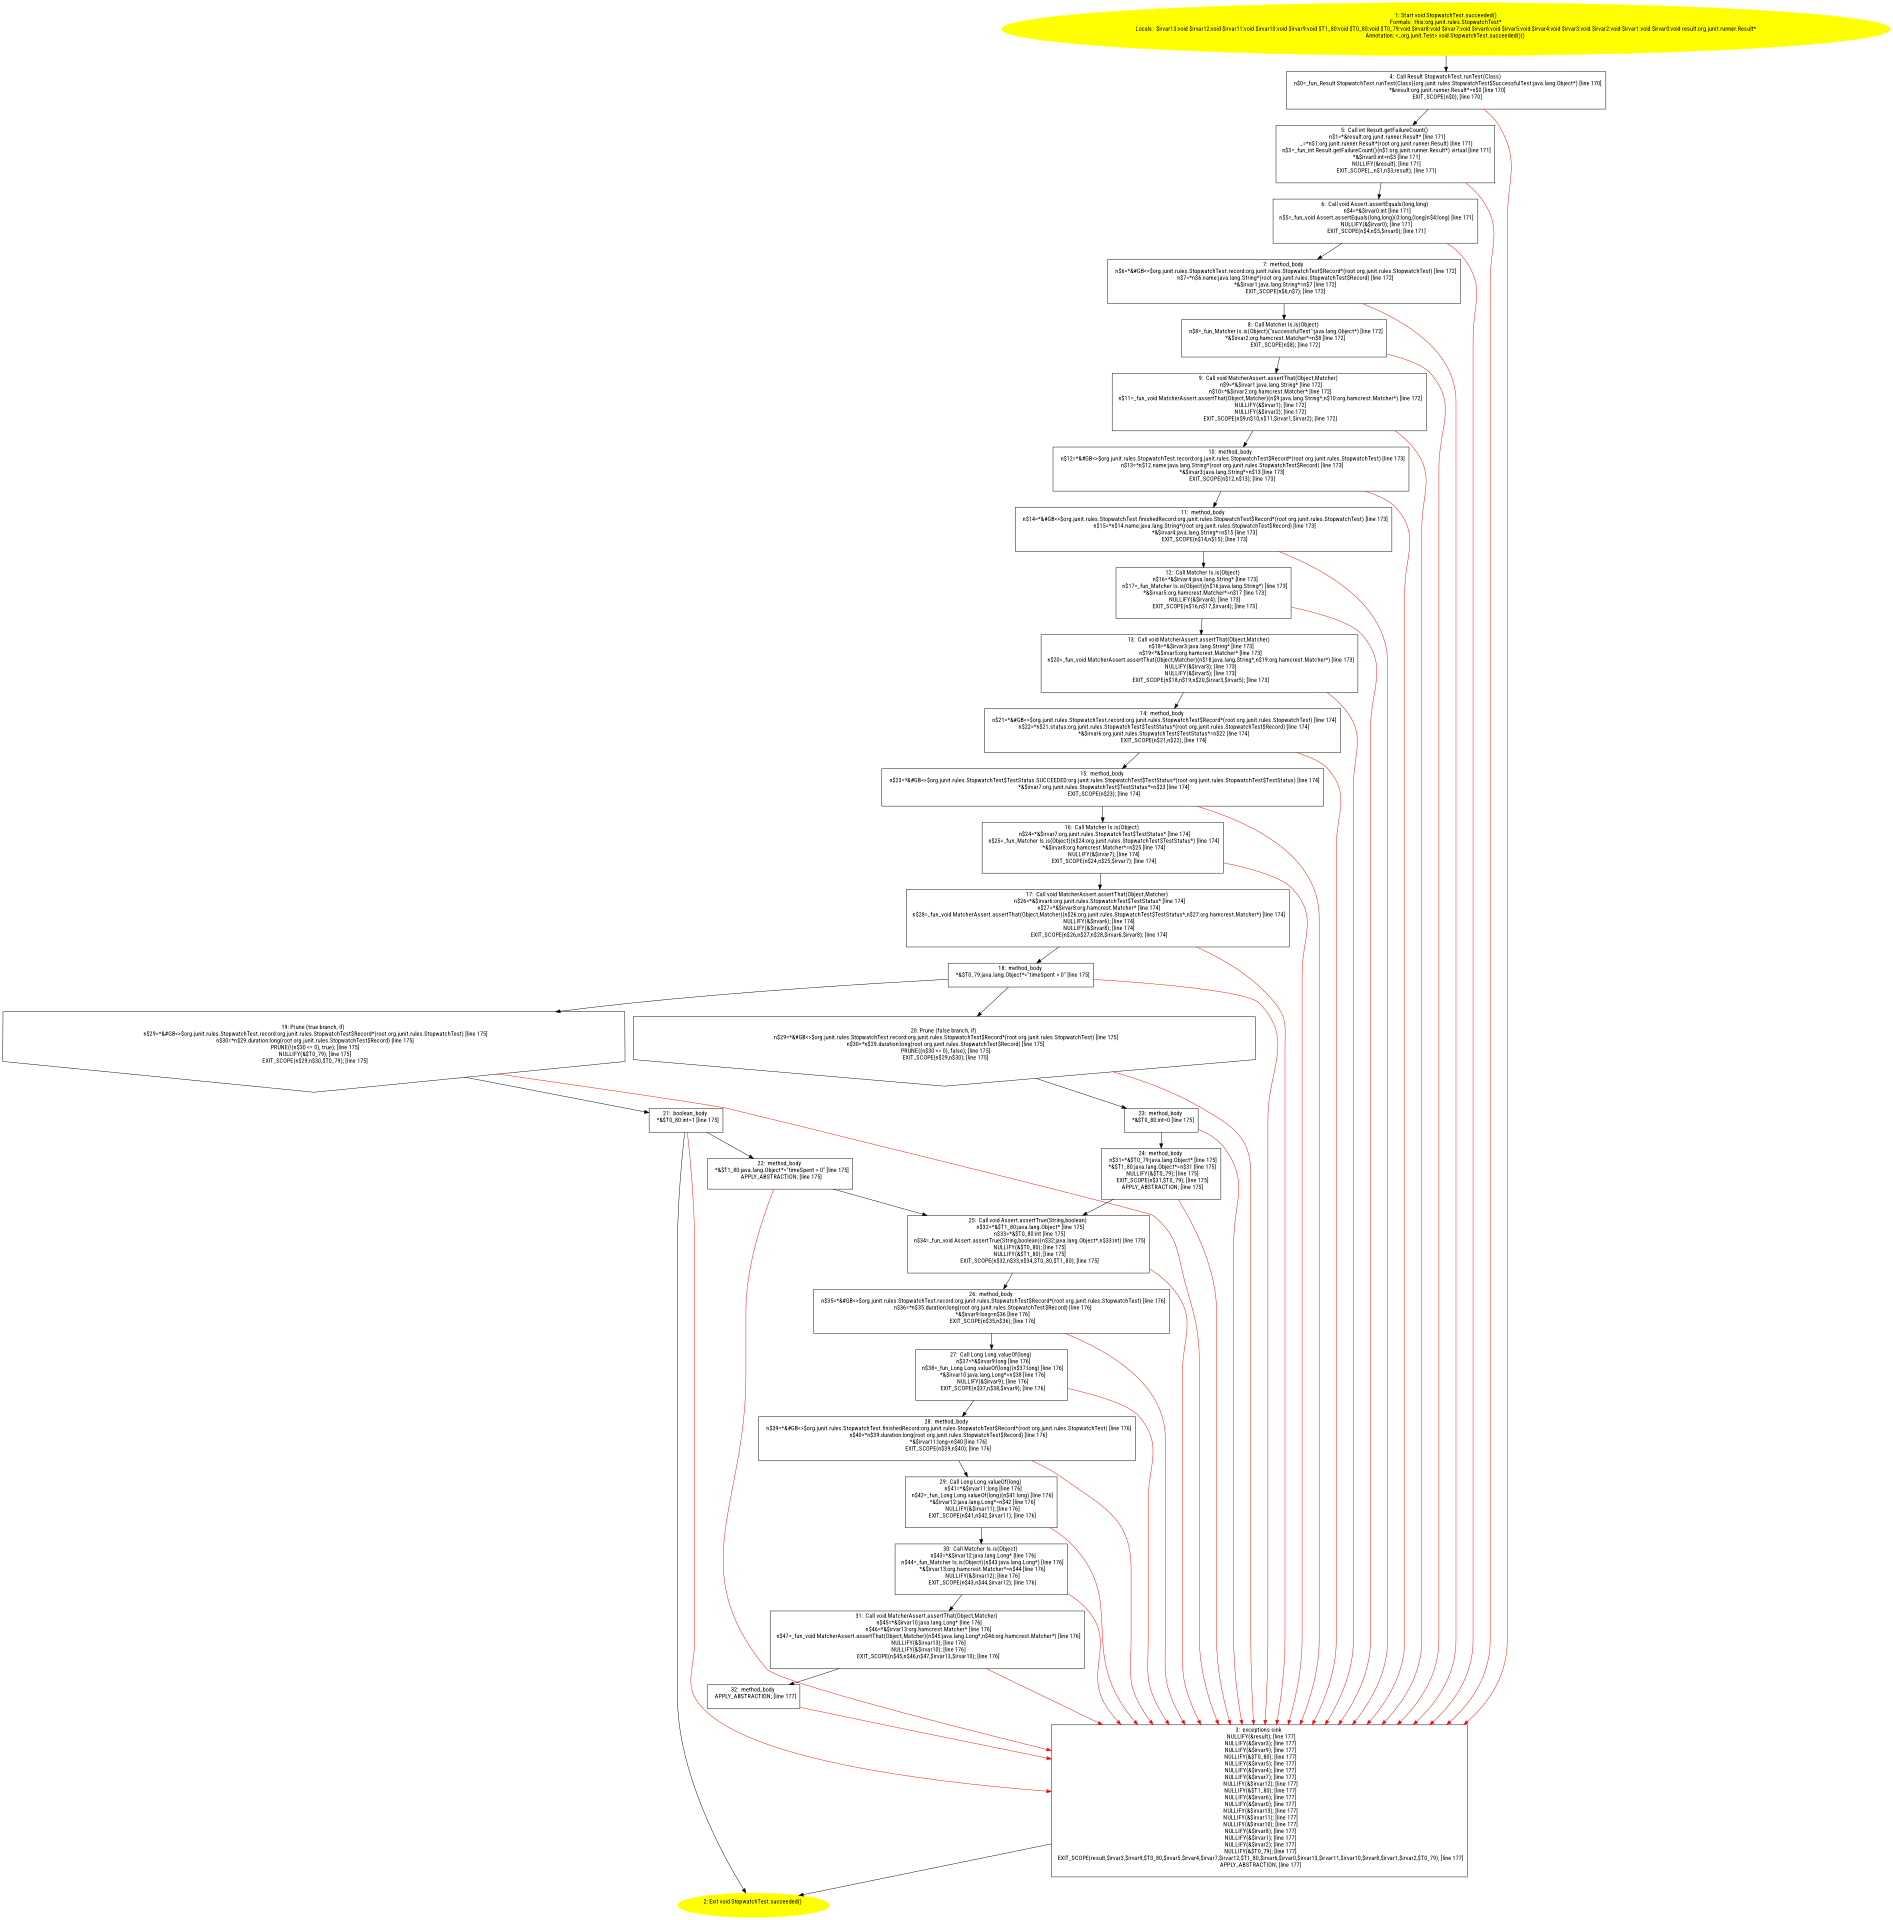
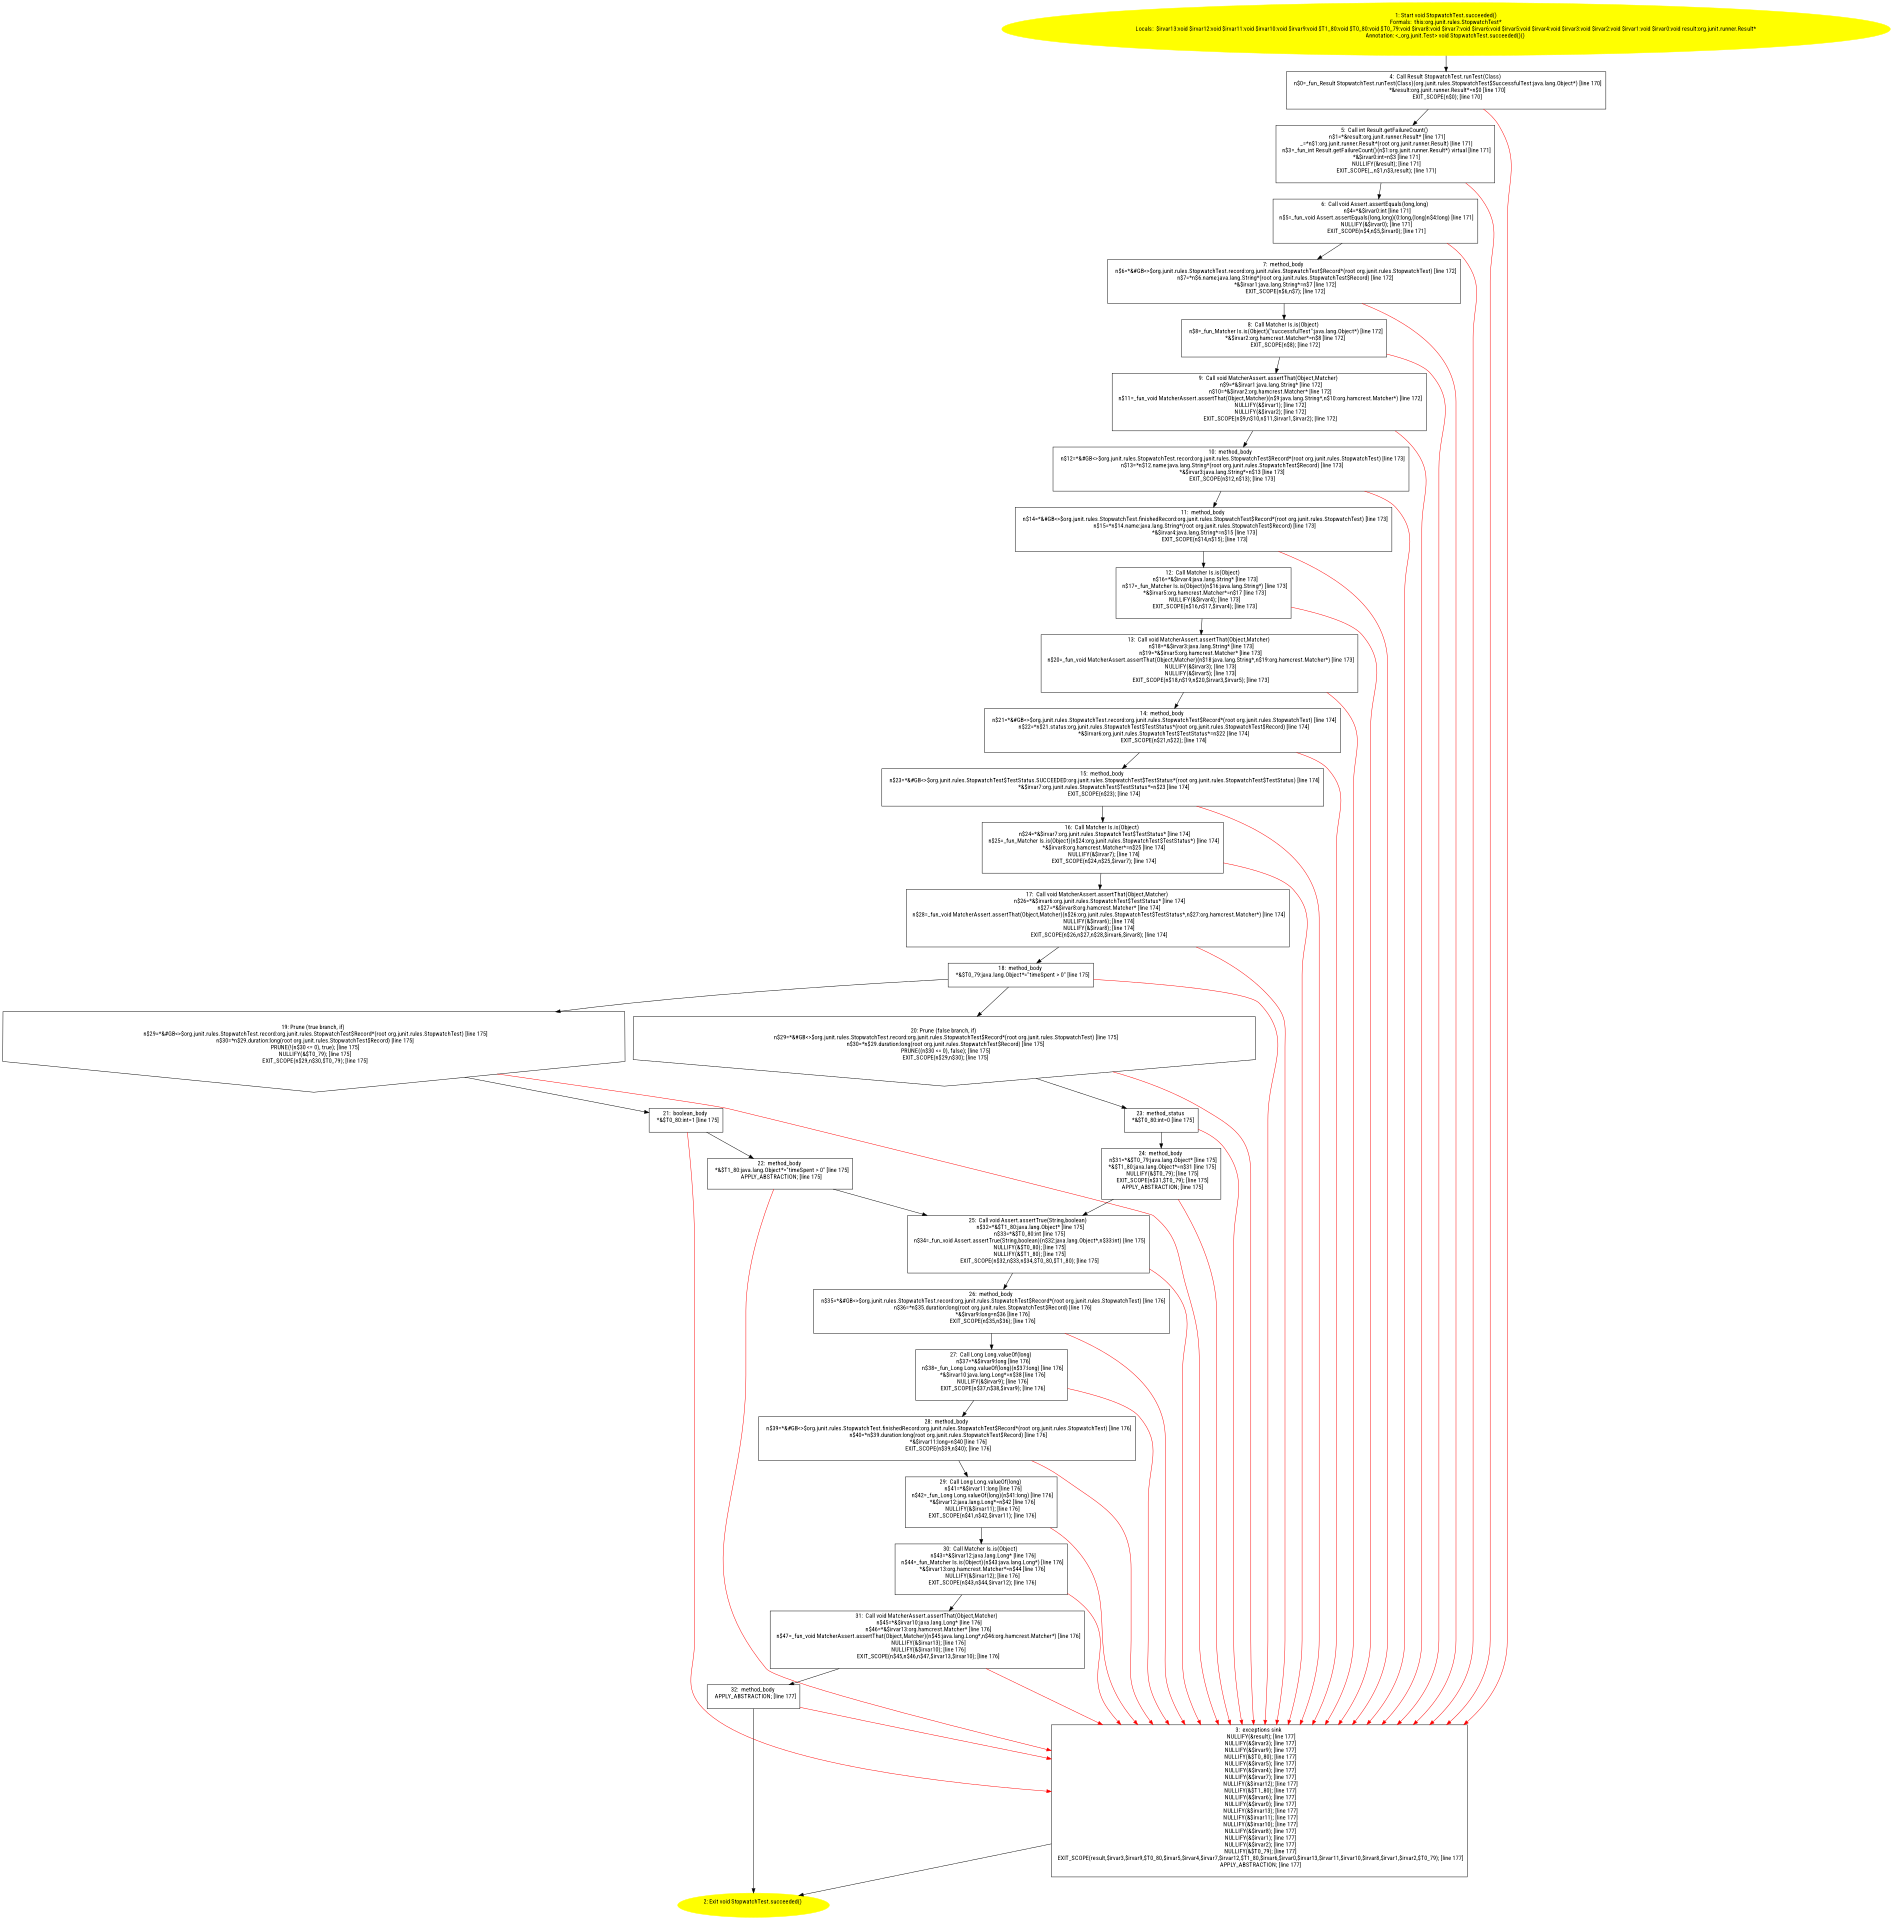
(1161, 1120) -> (1161, 1120)
(677, 1517) -> (754, 1799)
